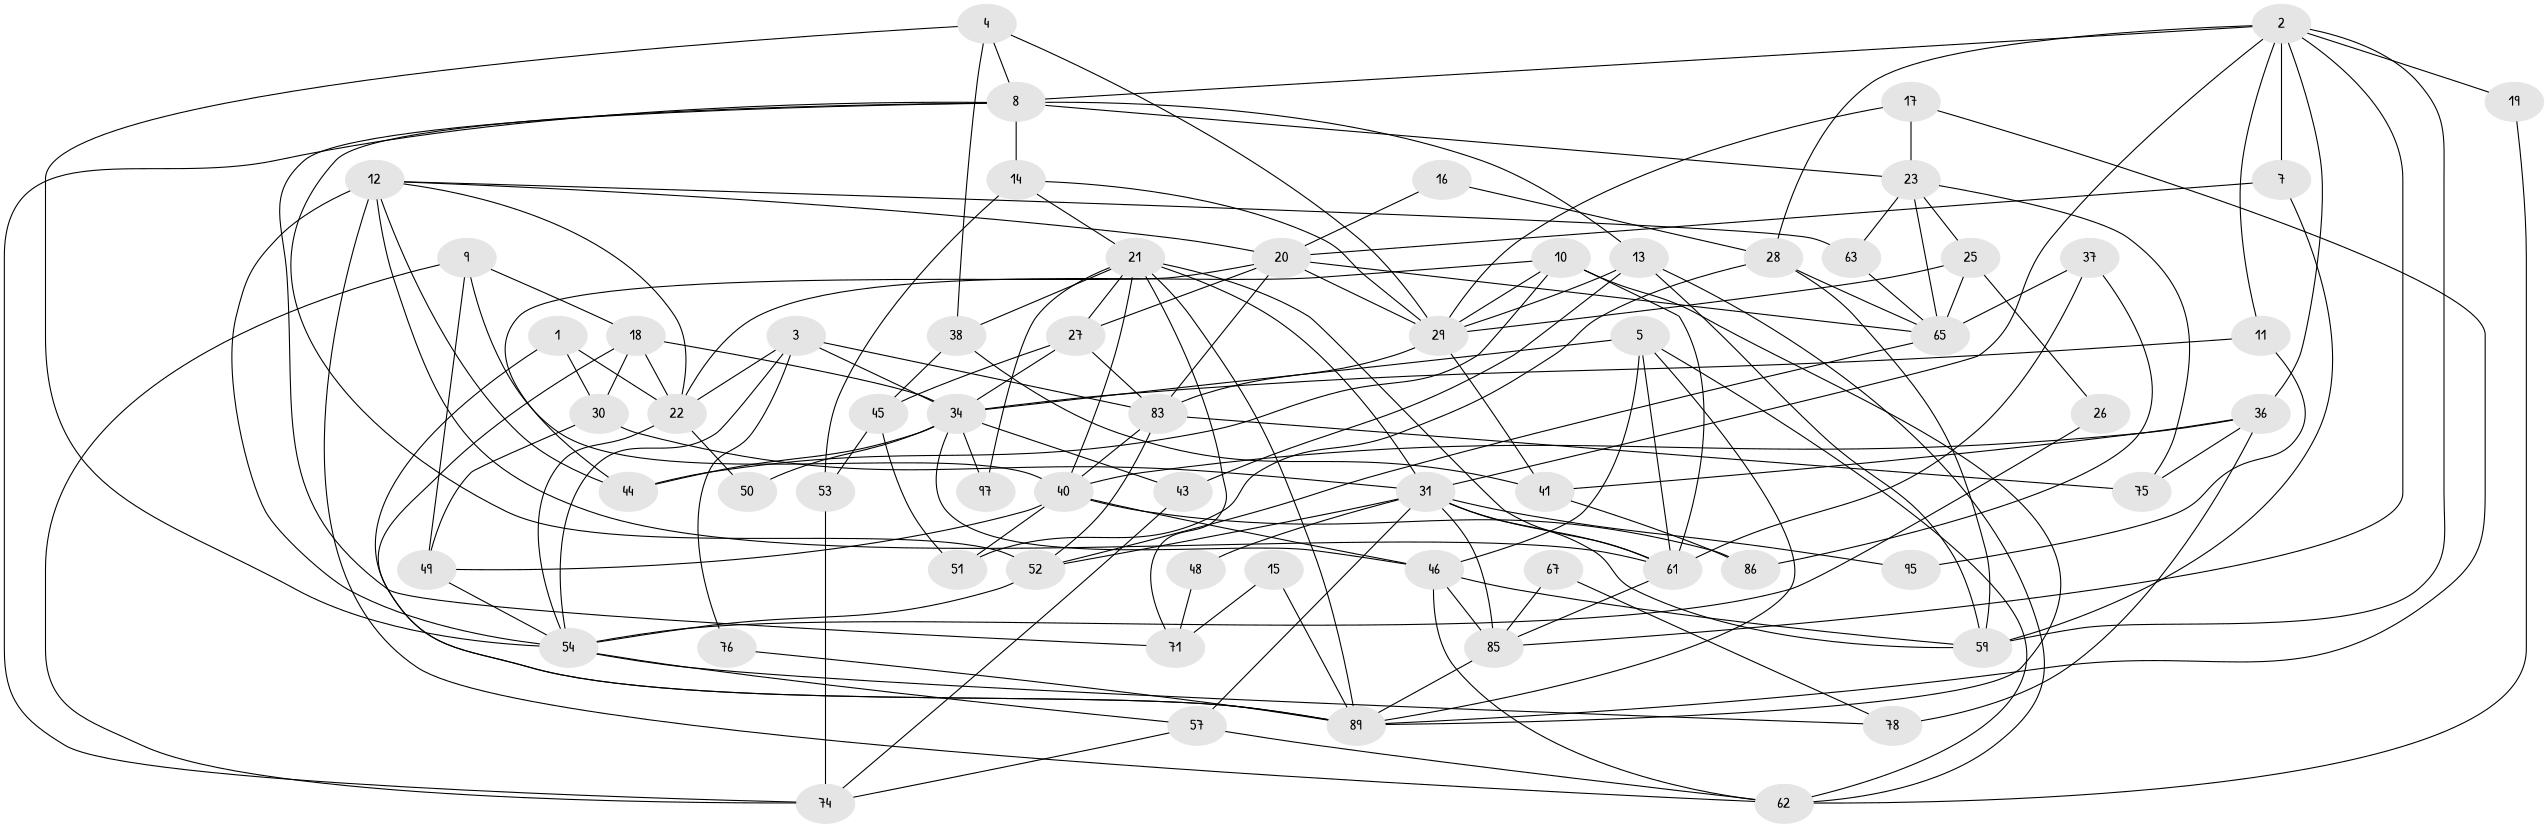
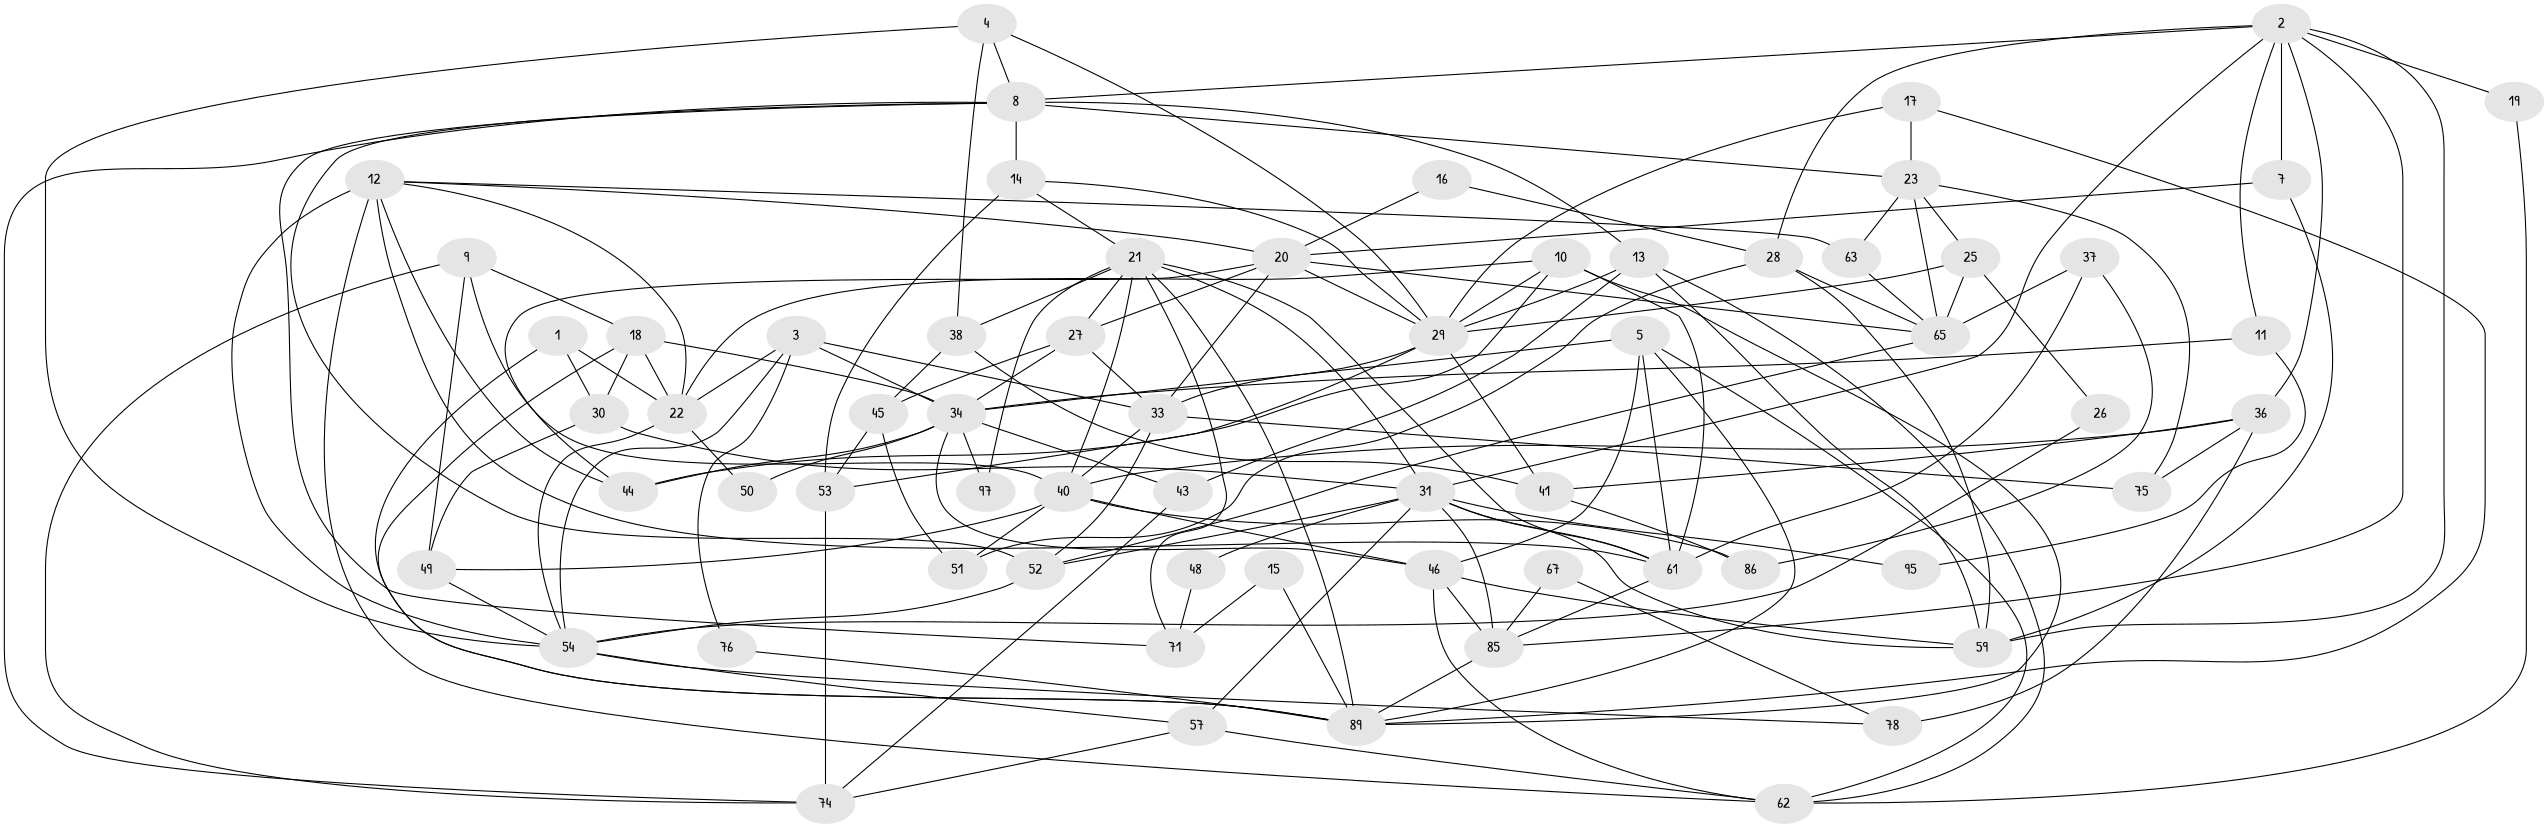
(1158, 414) -> (1158, 414)
none -> (1027, 460)
